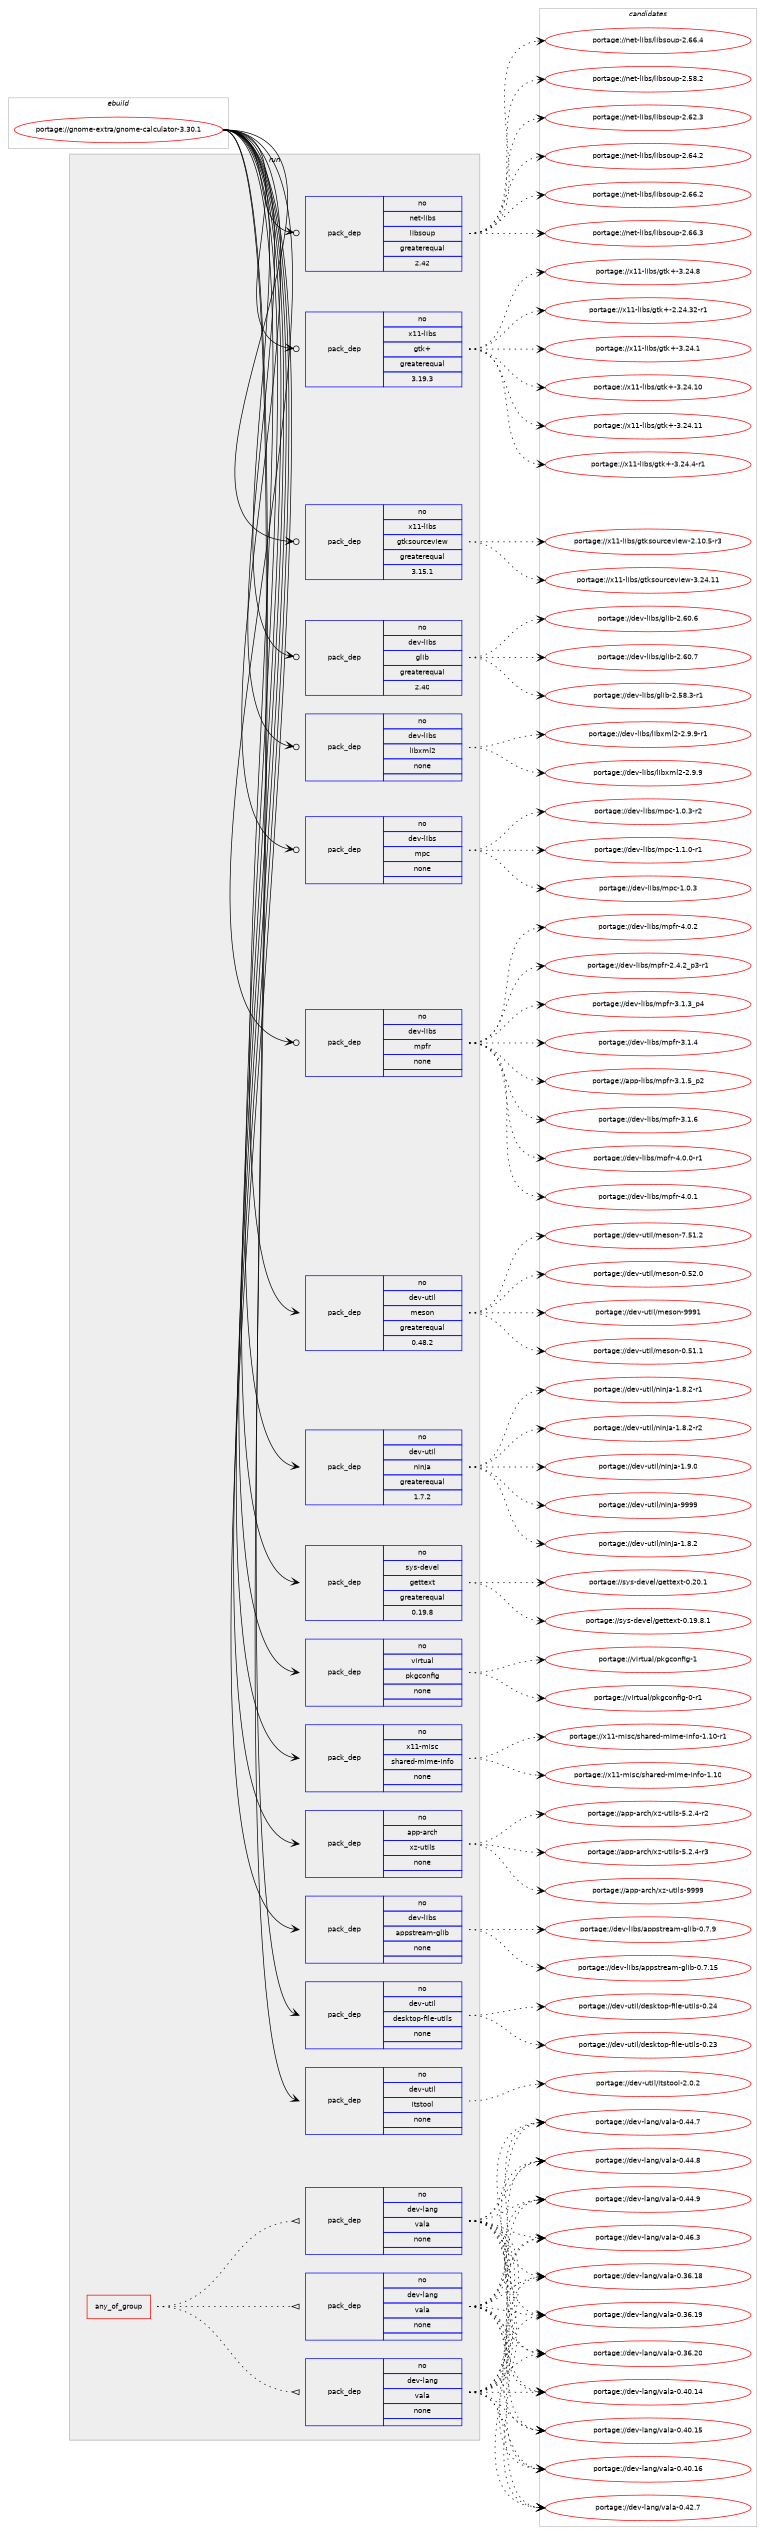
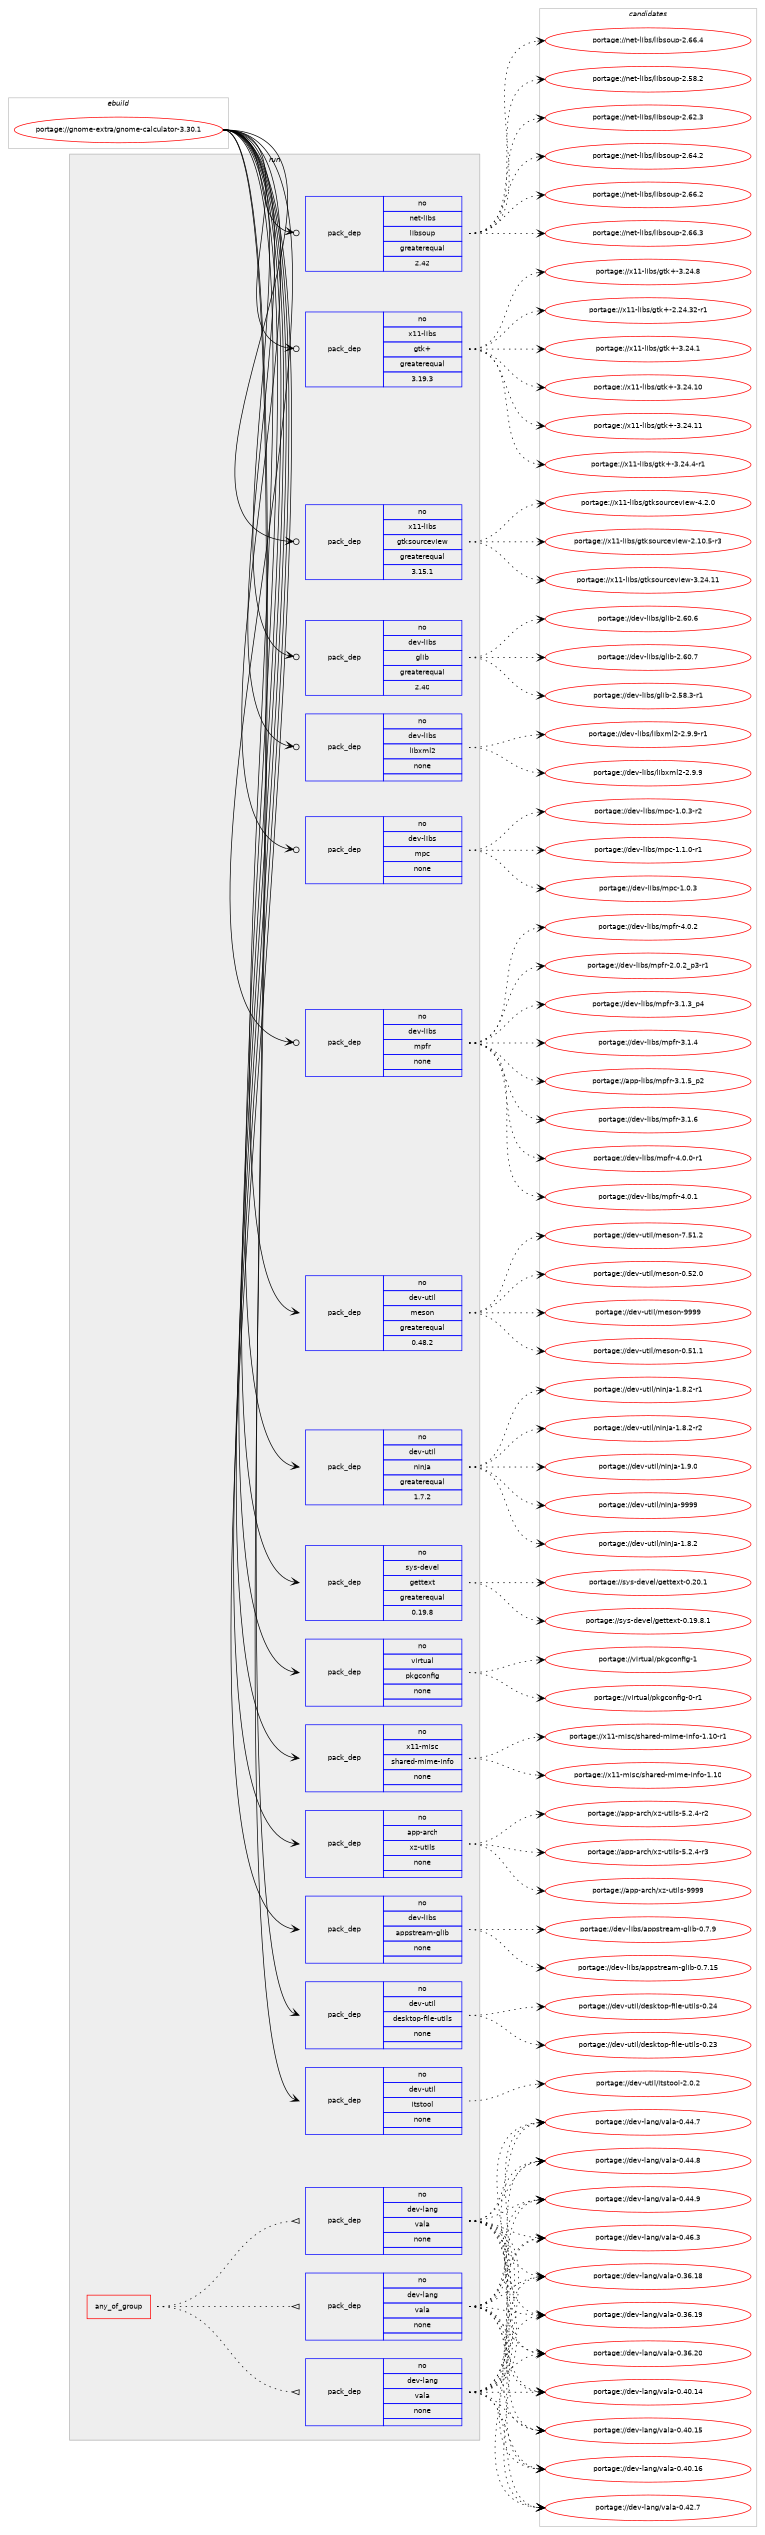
none -> (648, 503)
(648, 966) -> (648, 966)
(648, 1313) -> (648, 1313)
